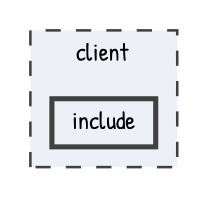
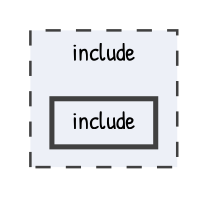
(104, 54) -> (104, 54)
